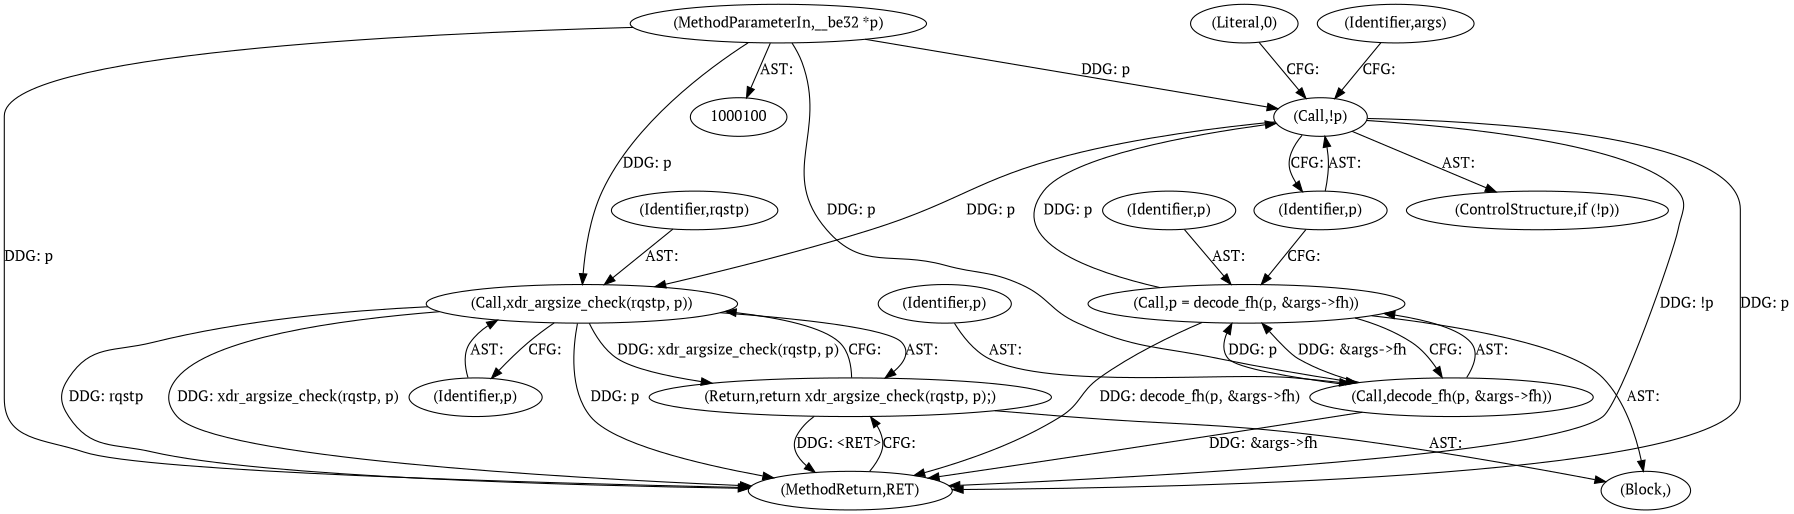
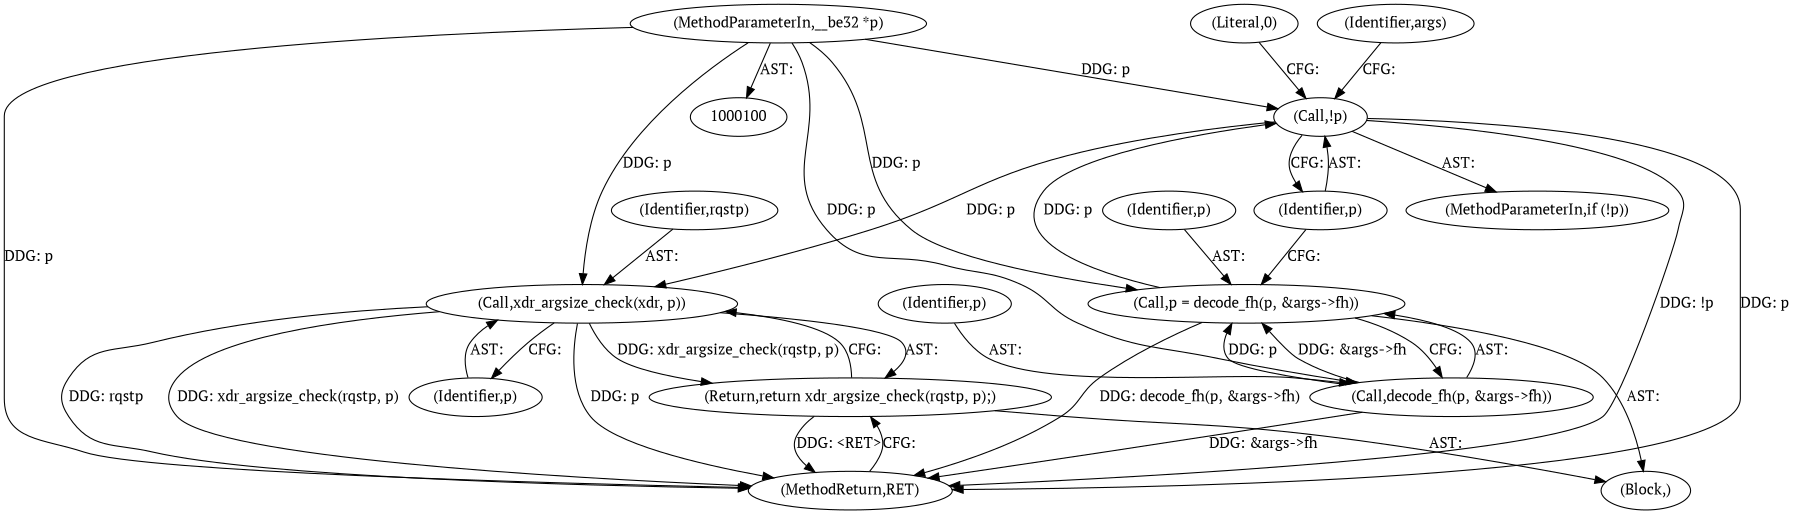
(1537, 210) -> (1537, 210)
none -> (914, 231)
(582, 304) -> (582, 304)
